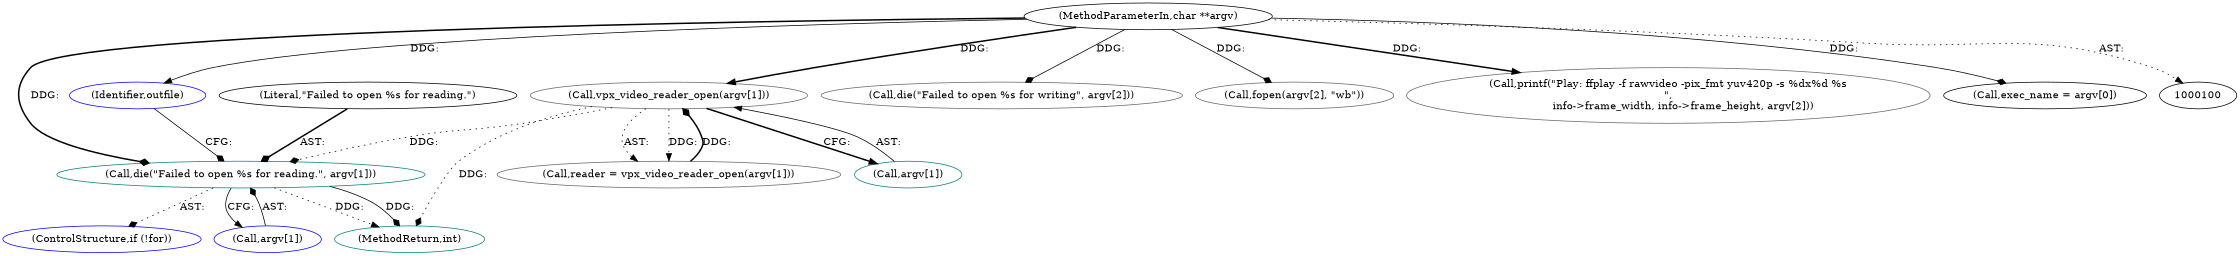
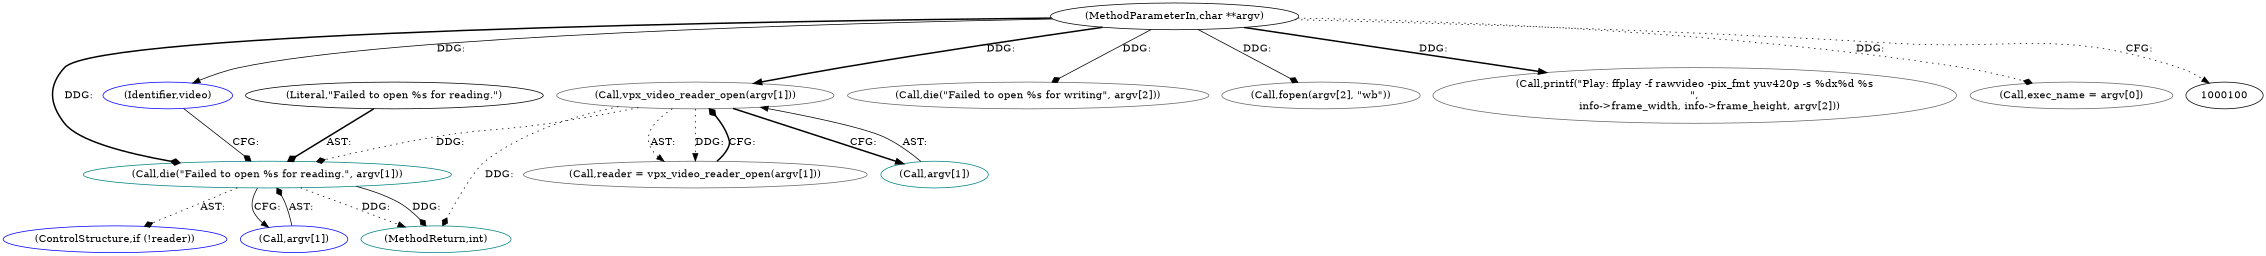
(1690, 39) -> (1717, 39)
(2113, 49) -> (2141, 49)
(138, 95) -> (168, 95)
(2045, 95) -> (2071, 95)
(718, 142) -> (744, 142)
(102, 239) -> (115, 239)
